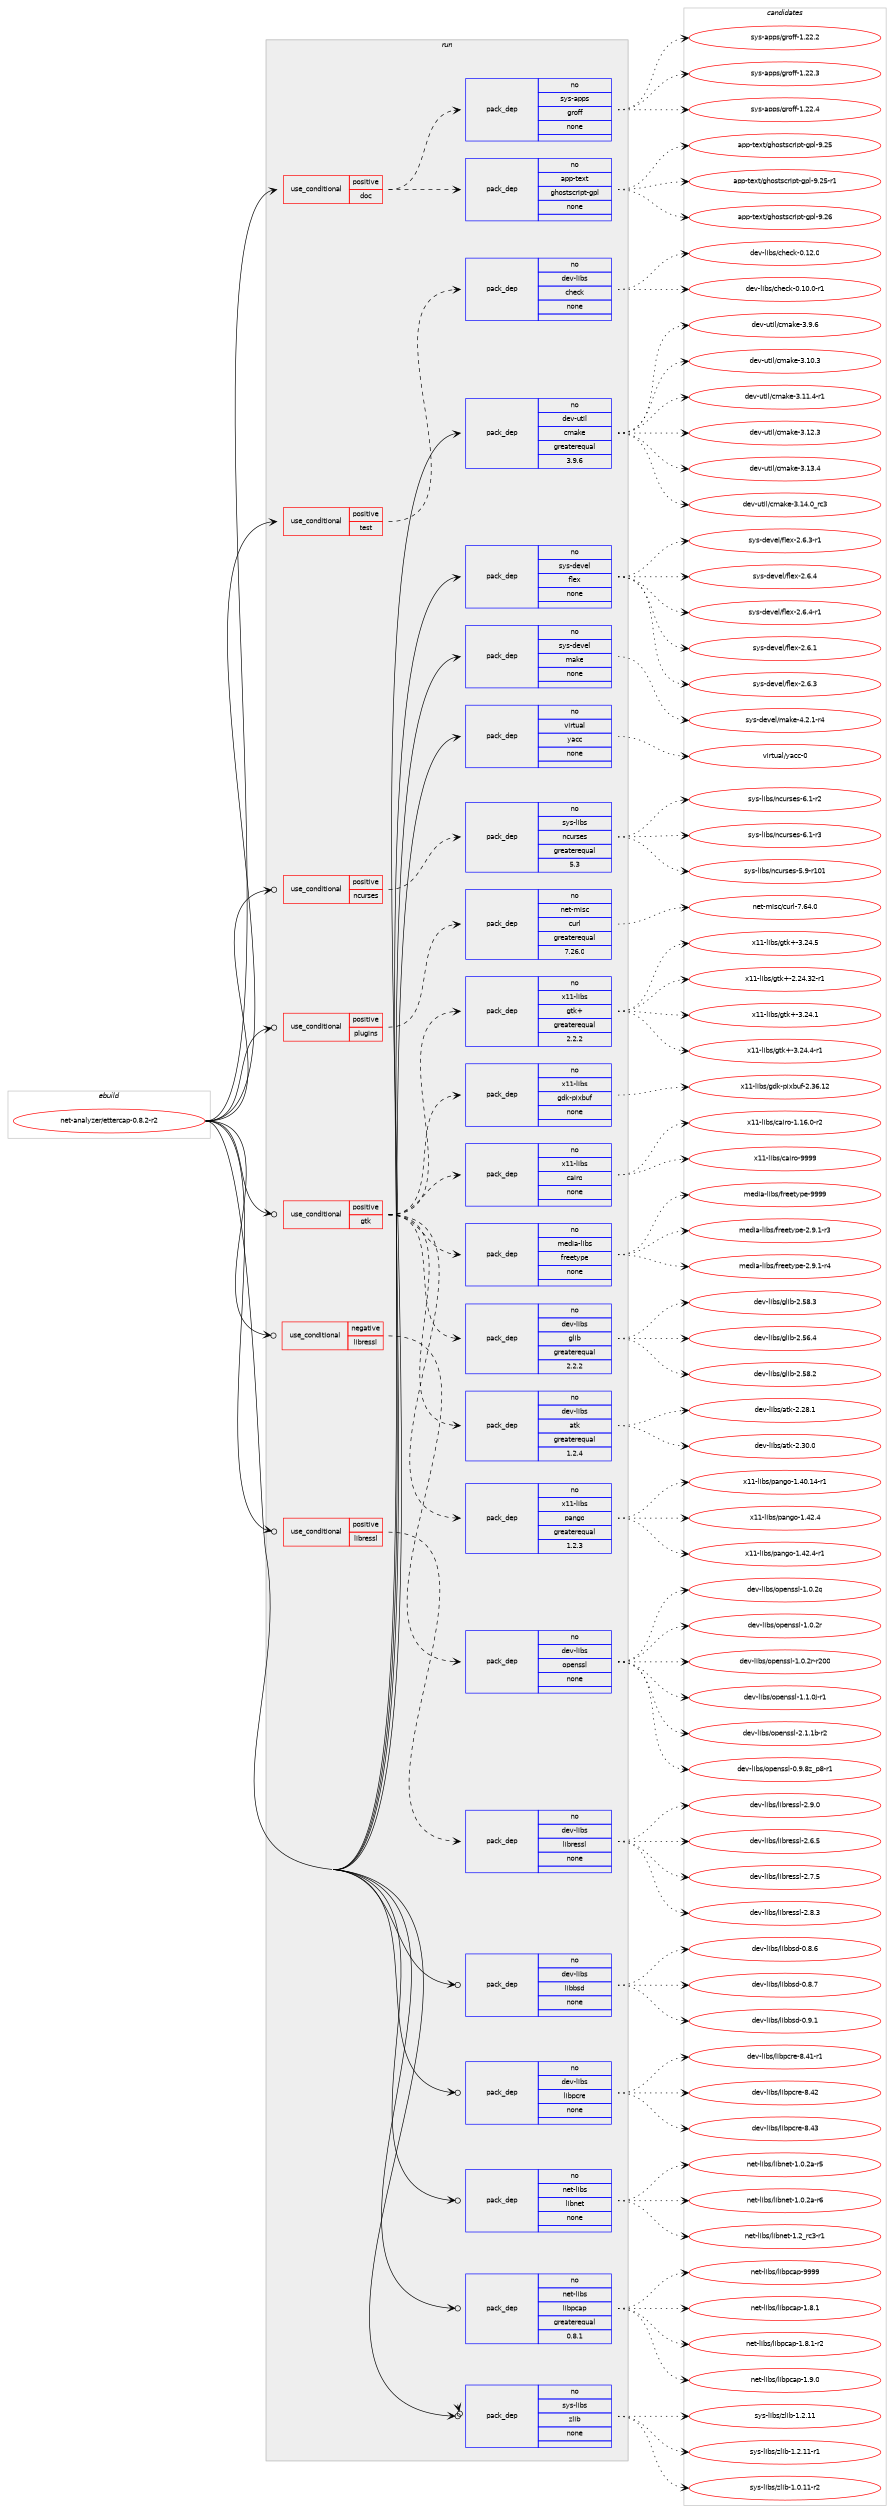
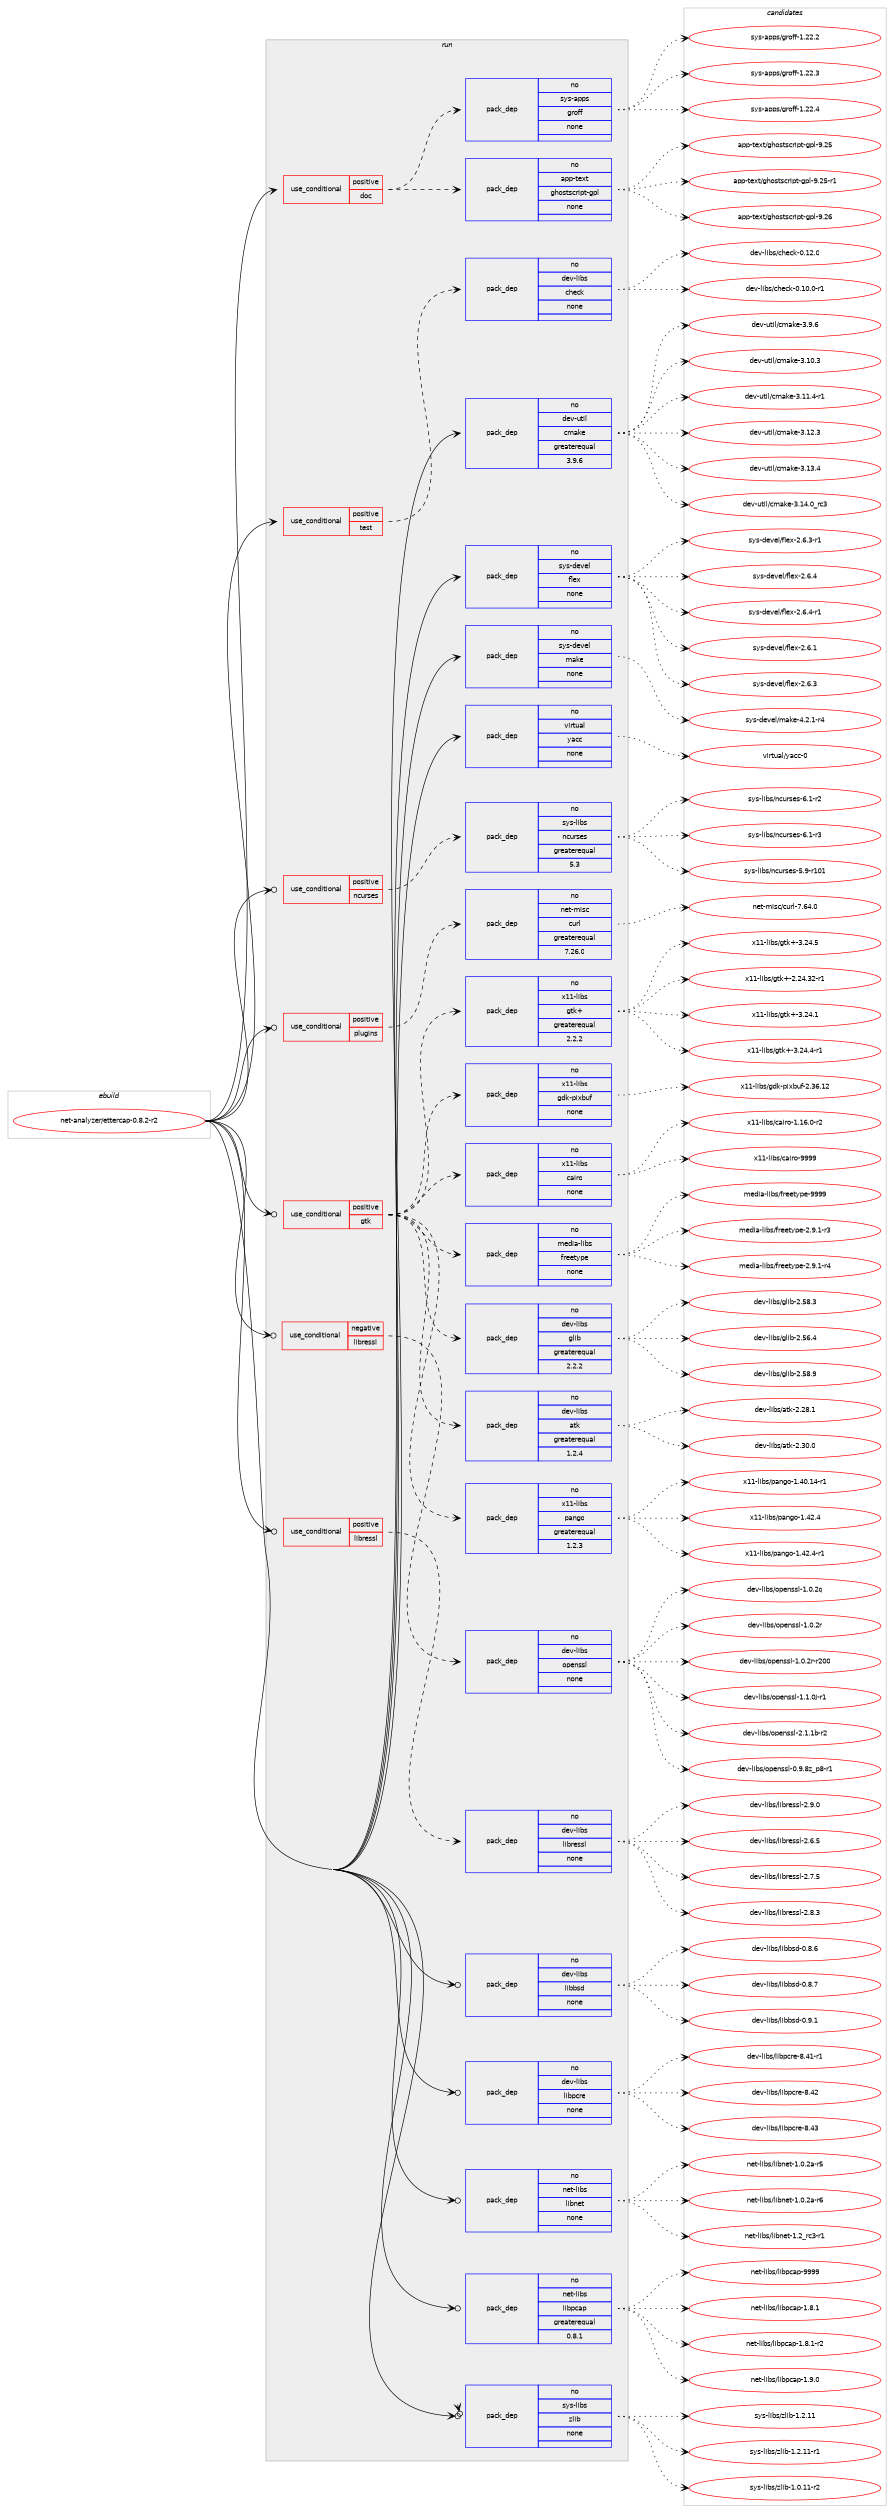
(785, 1374) -> (785, 1374)
